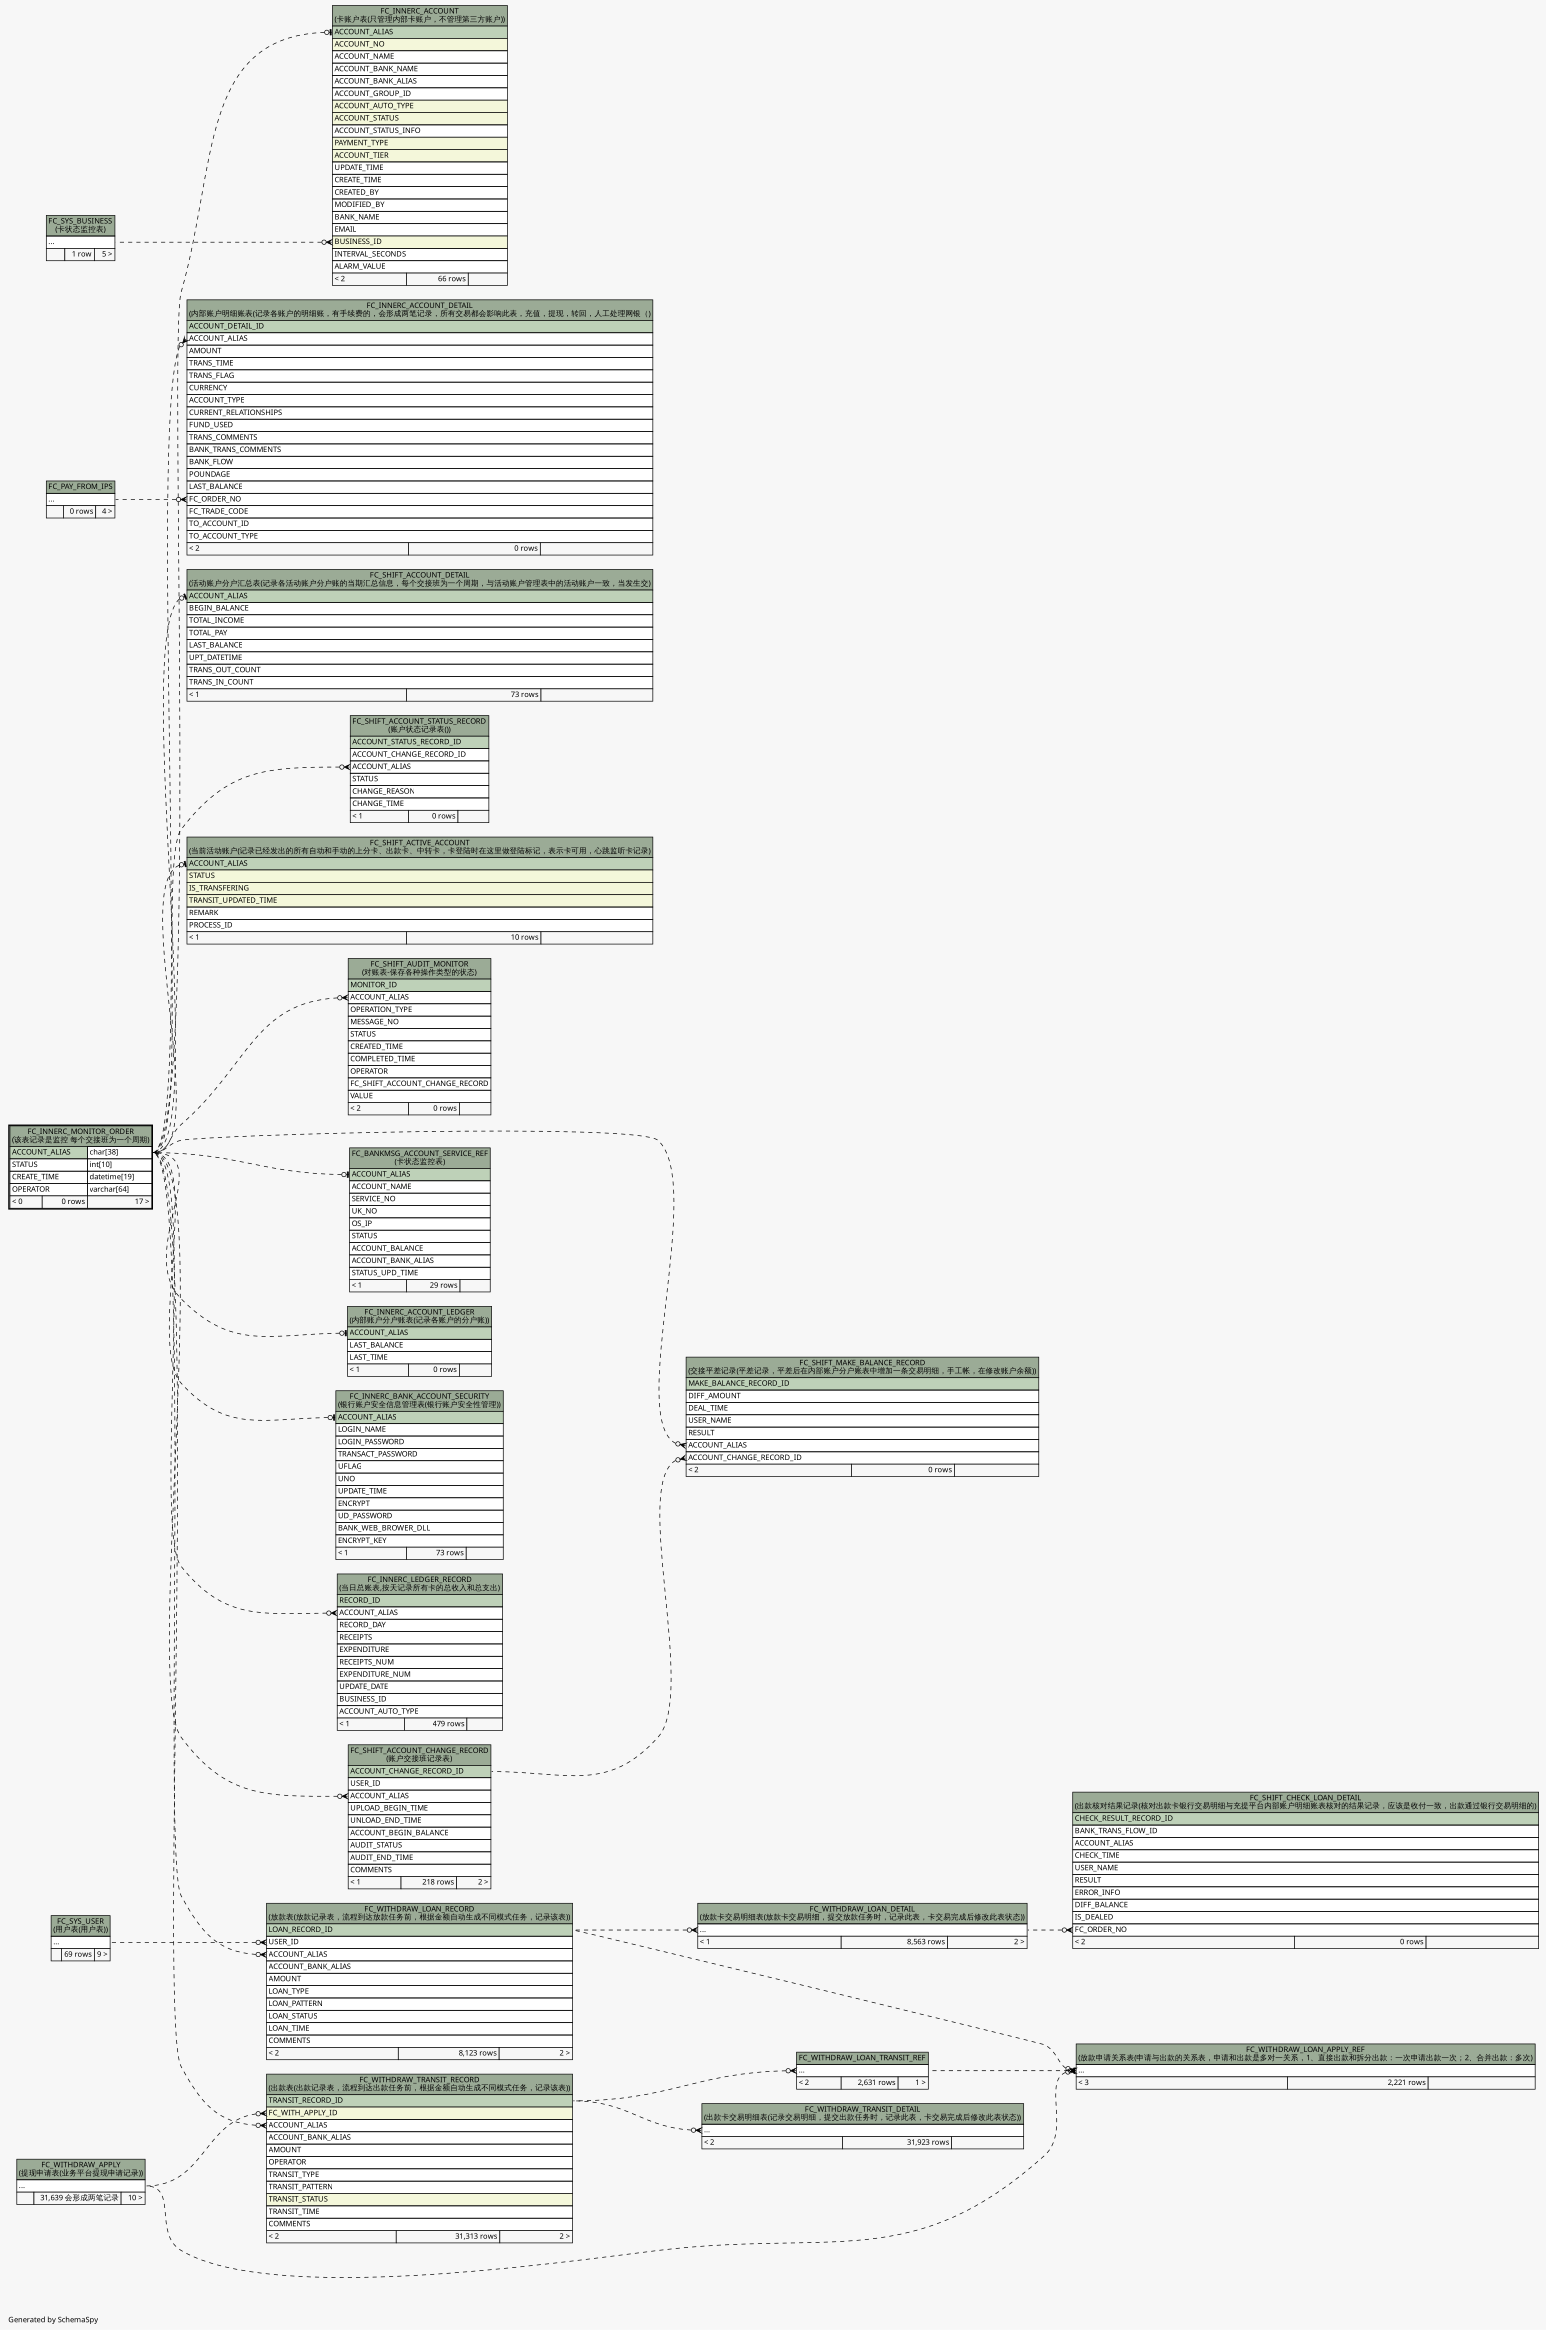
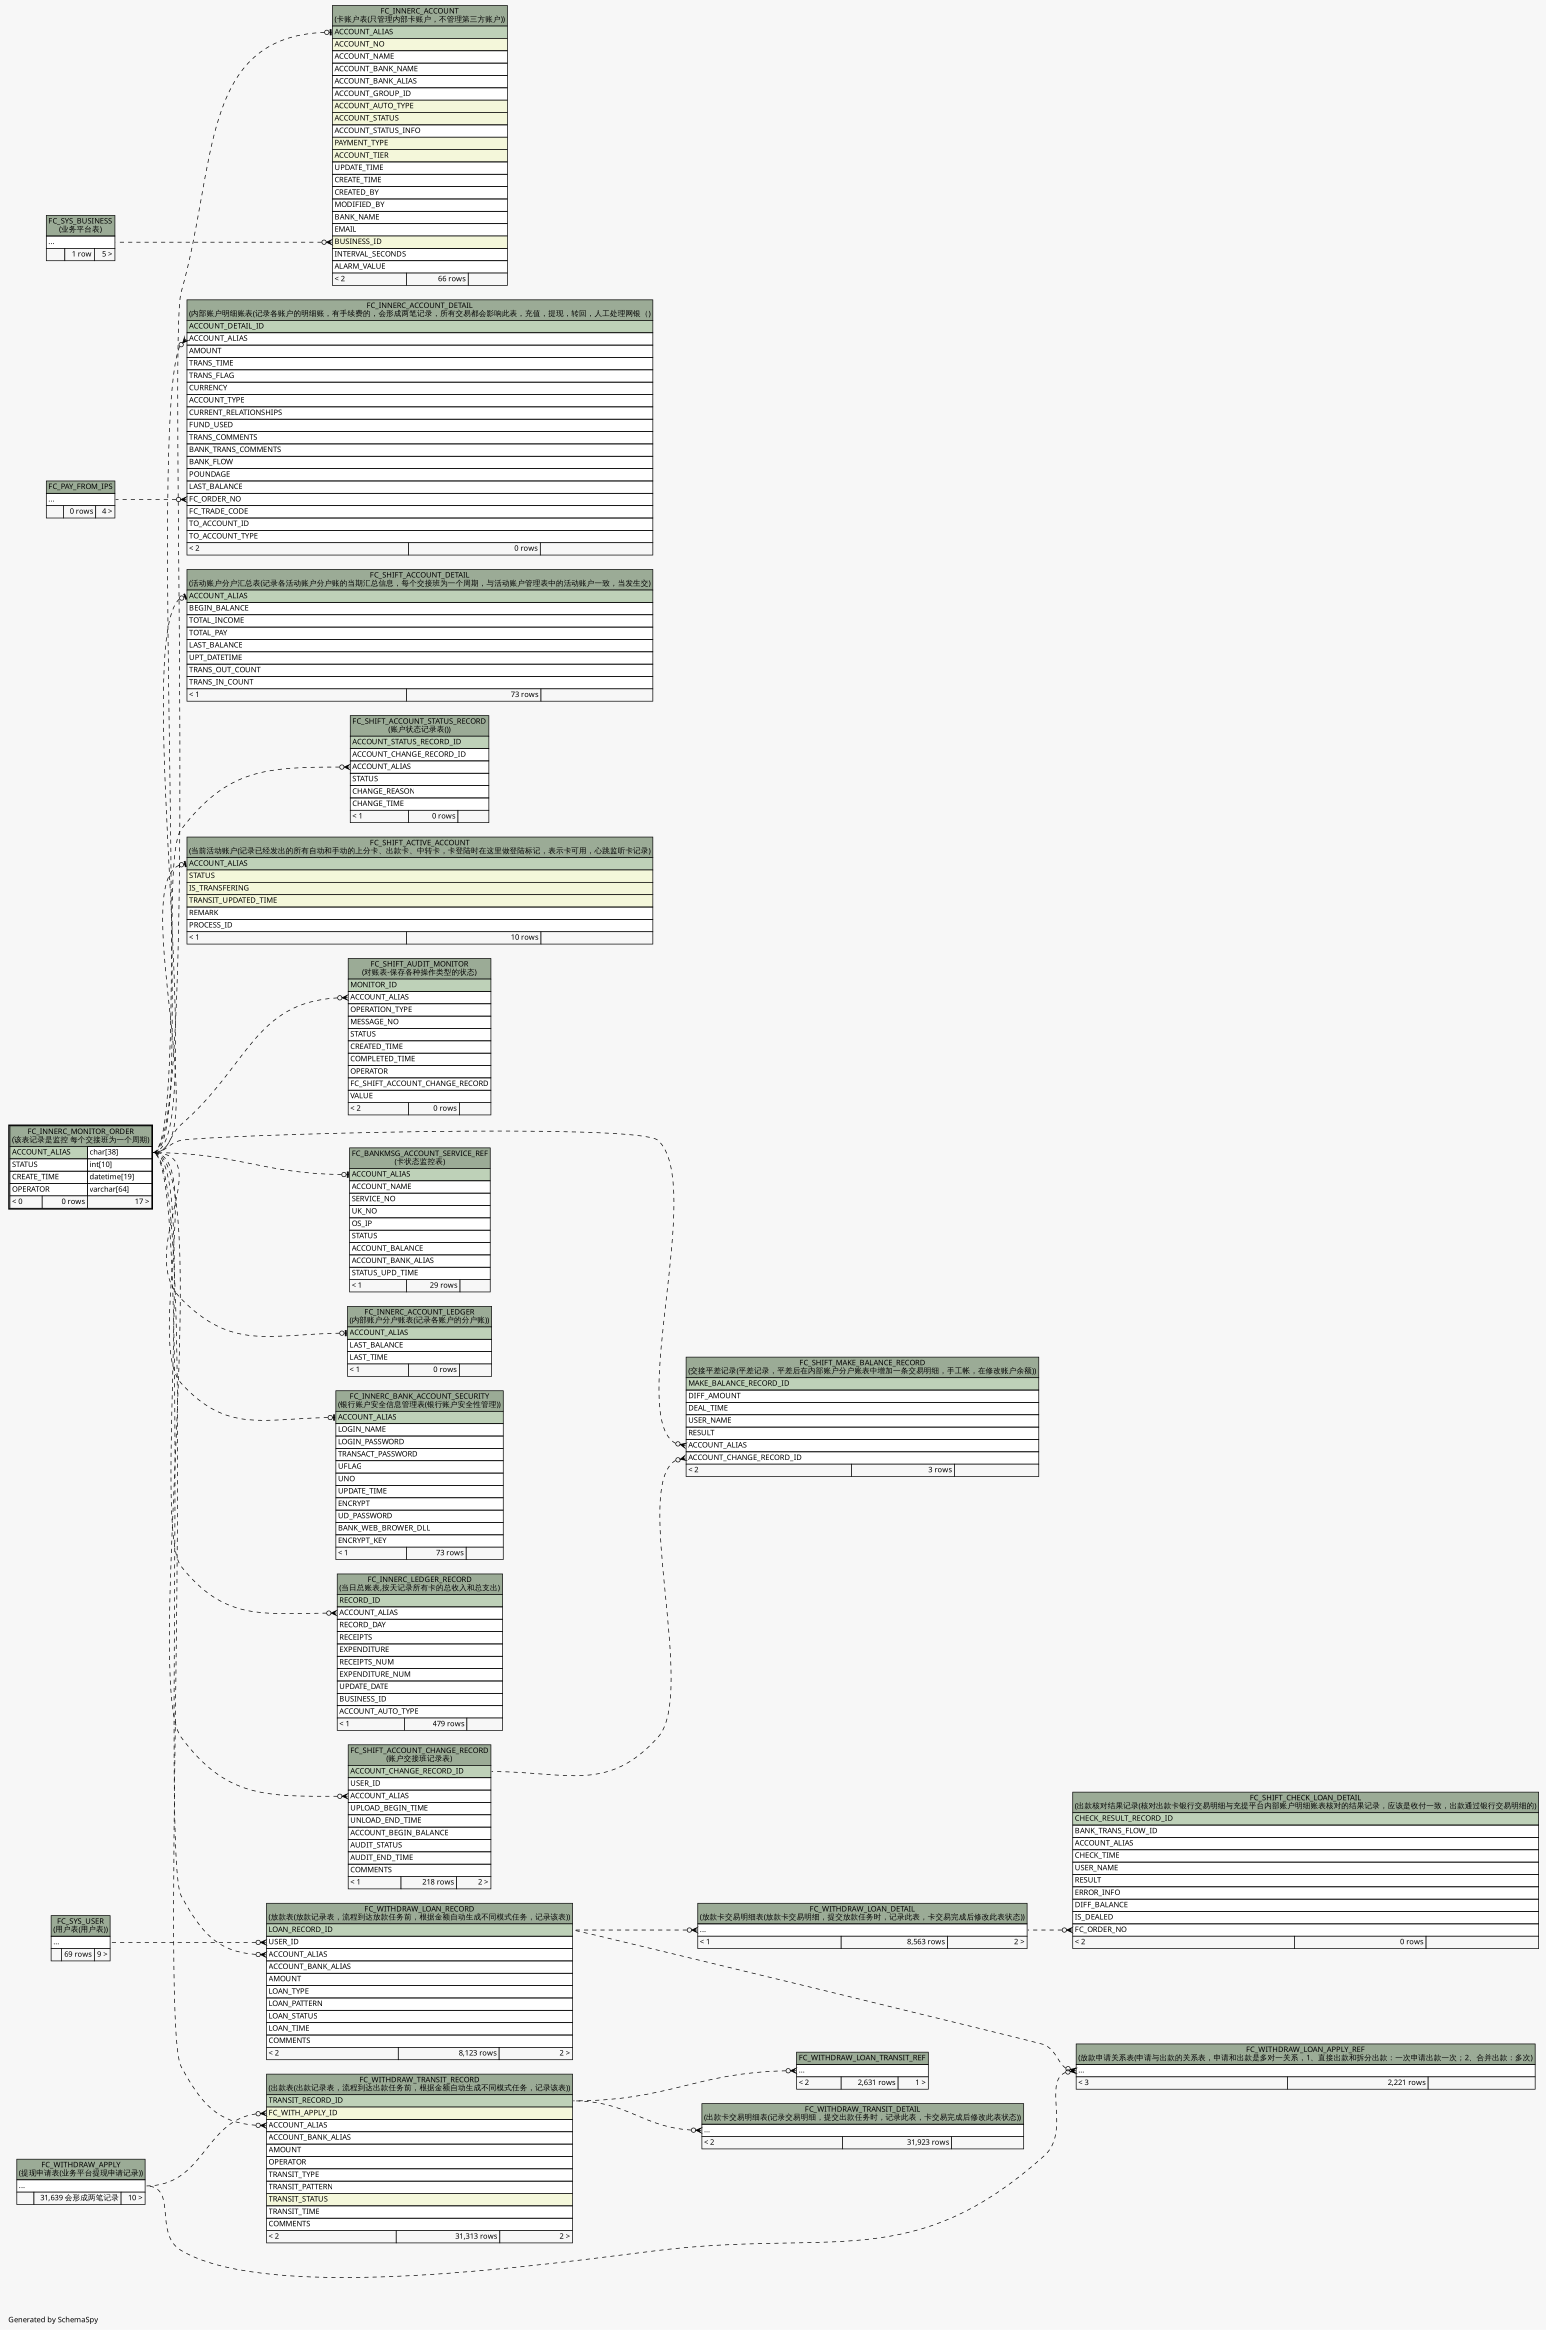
(81, 229) -> (81, 229)
(940, 1470) -> (940, 1470)
(999, 2071) -> none
